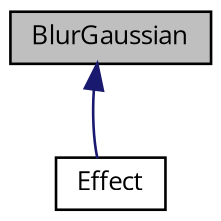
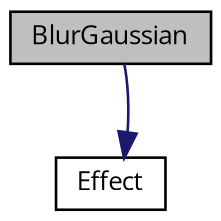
(93, 124) -> (128, 98)
